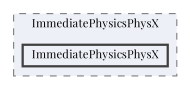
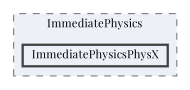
(95, 24) -> (95, 24)
